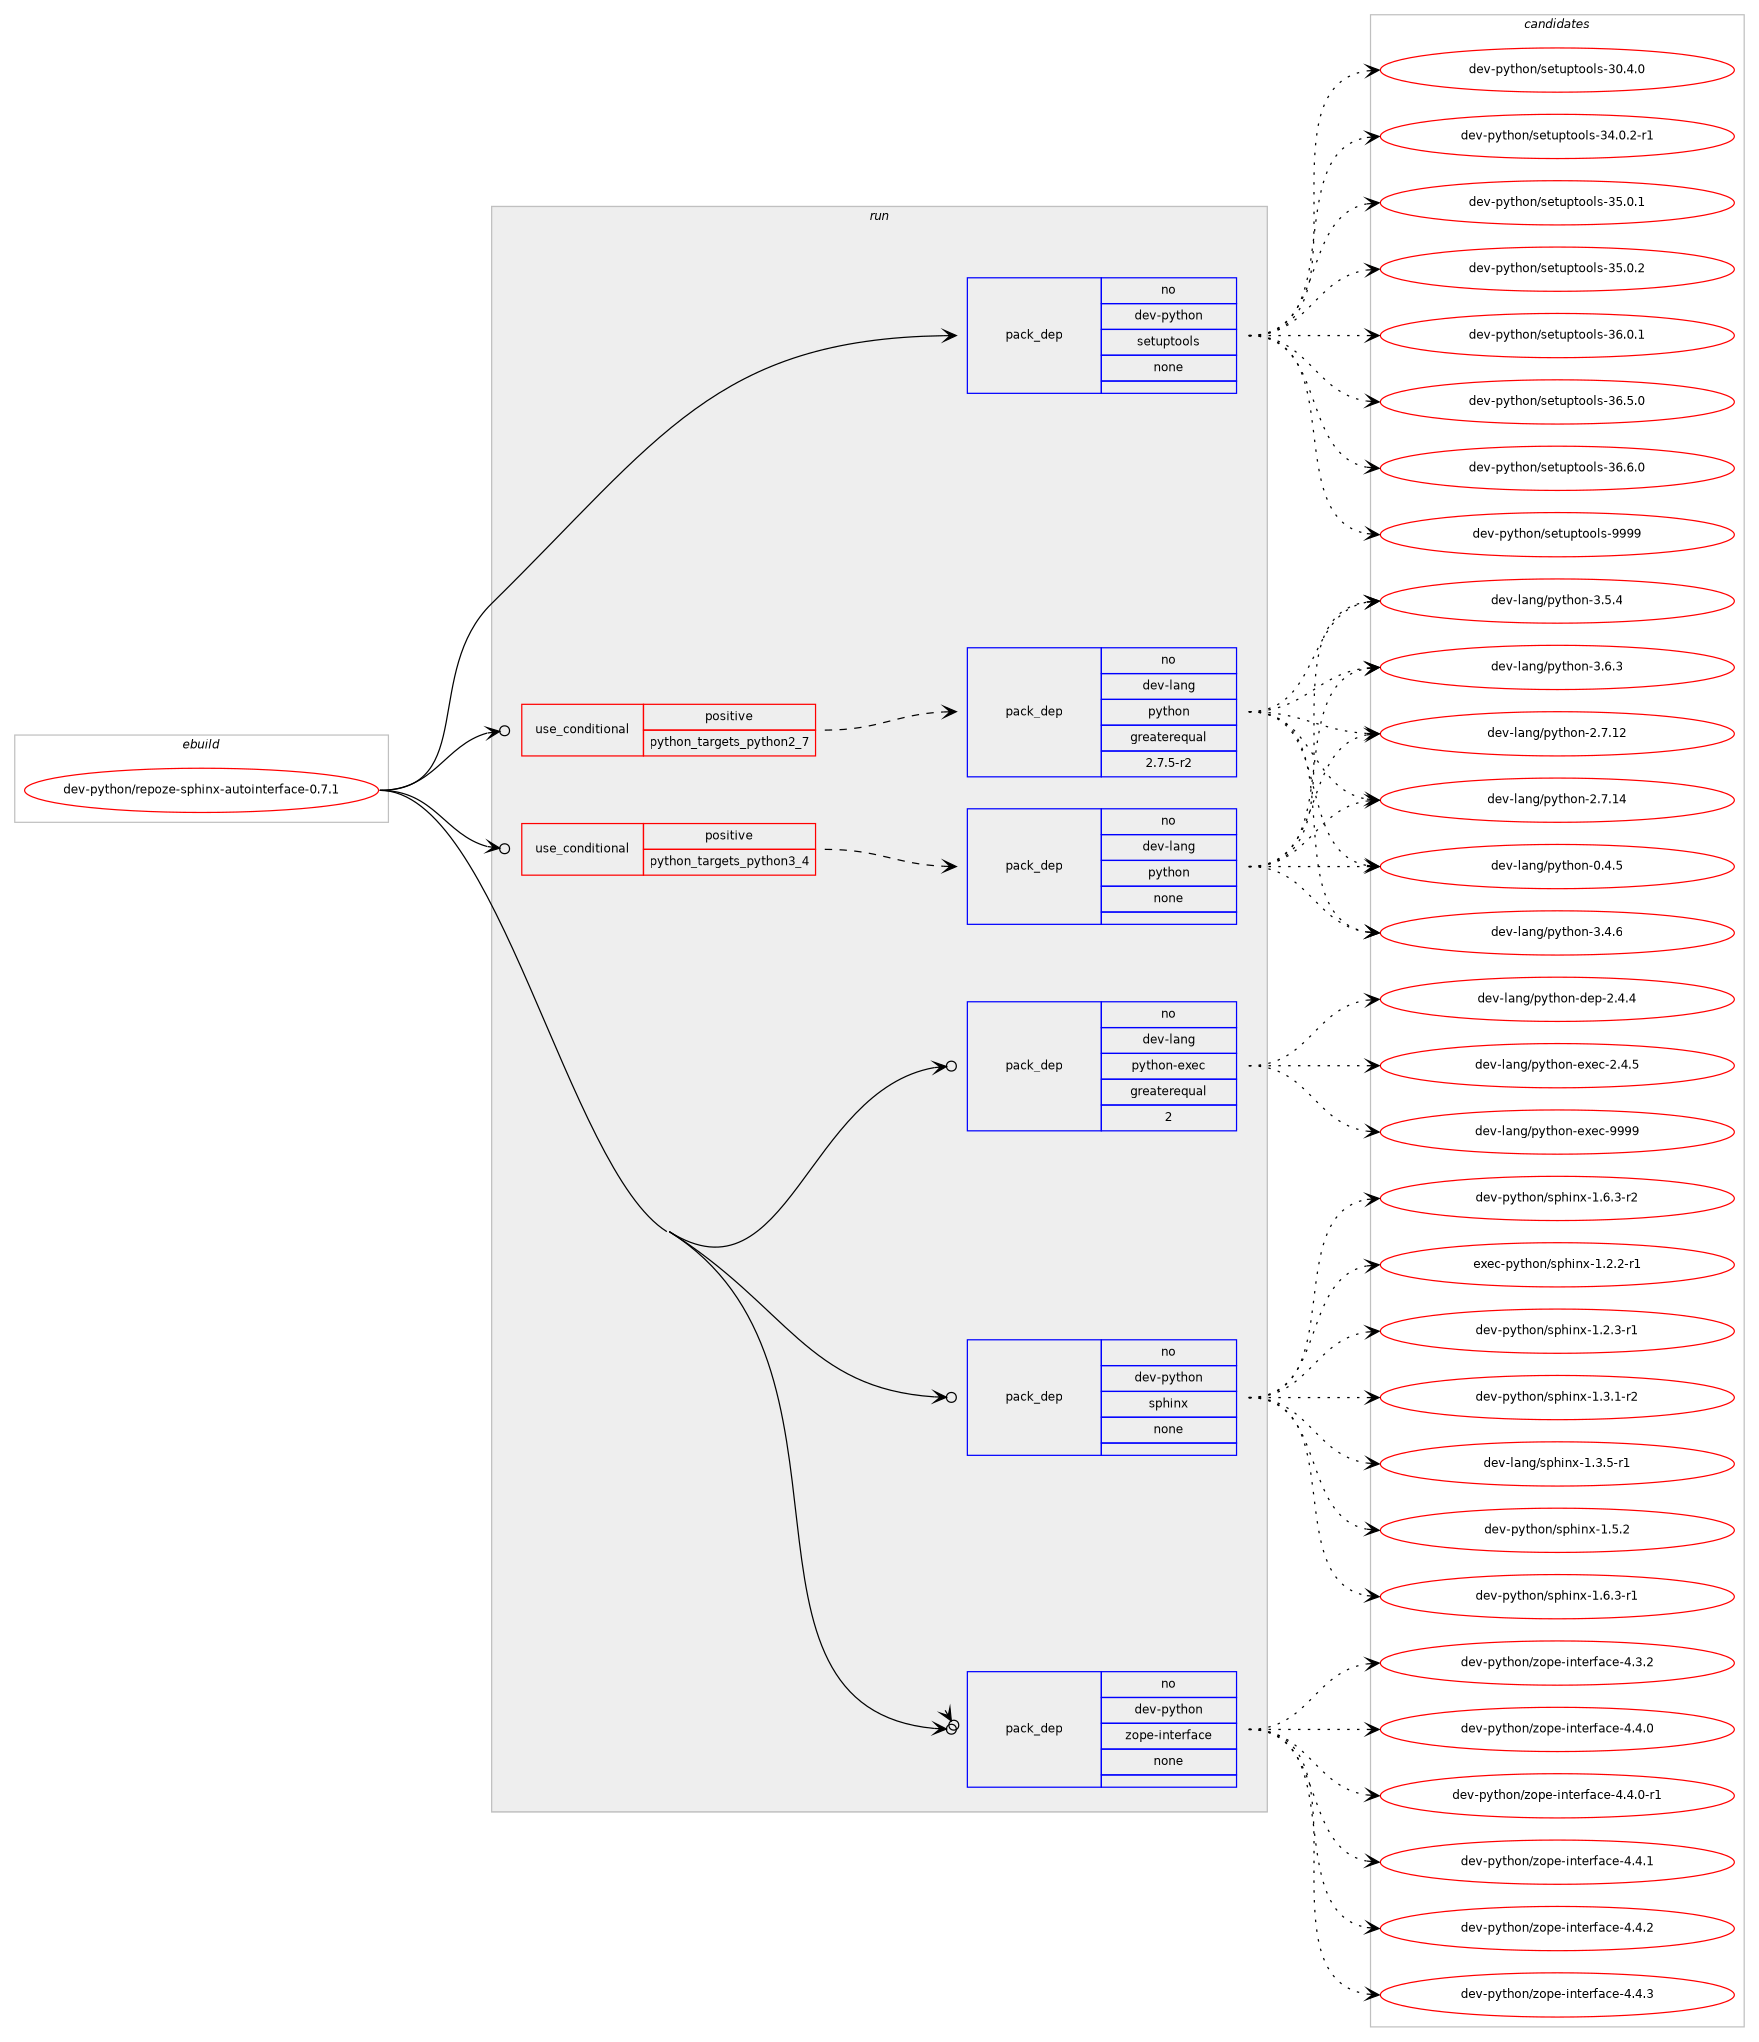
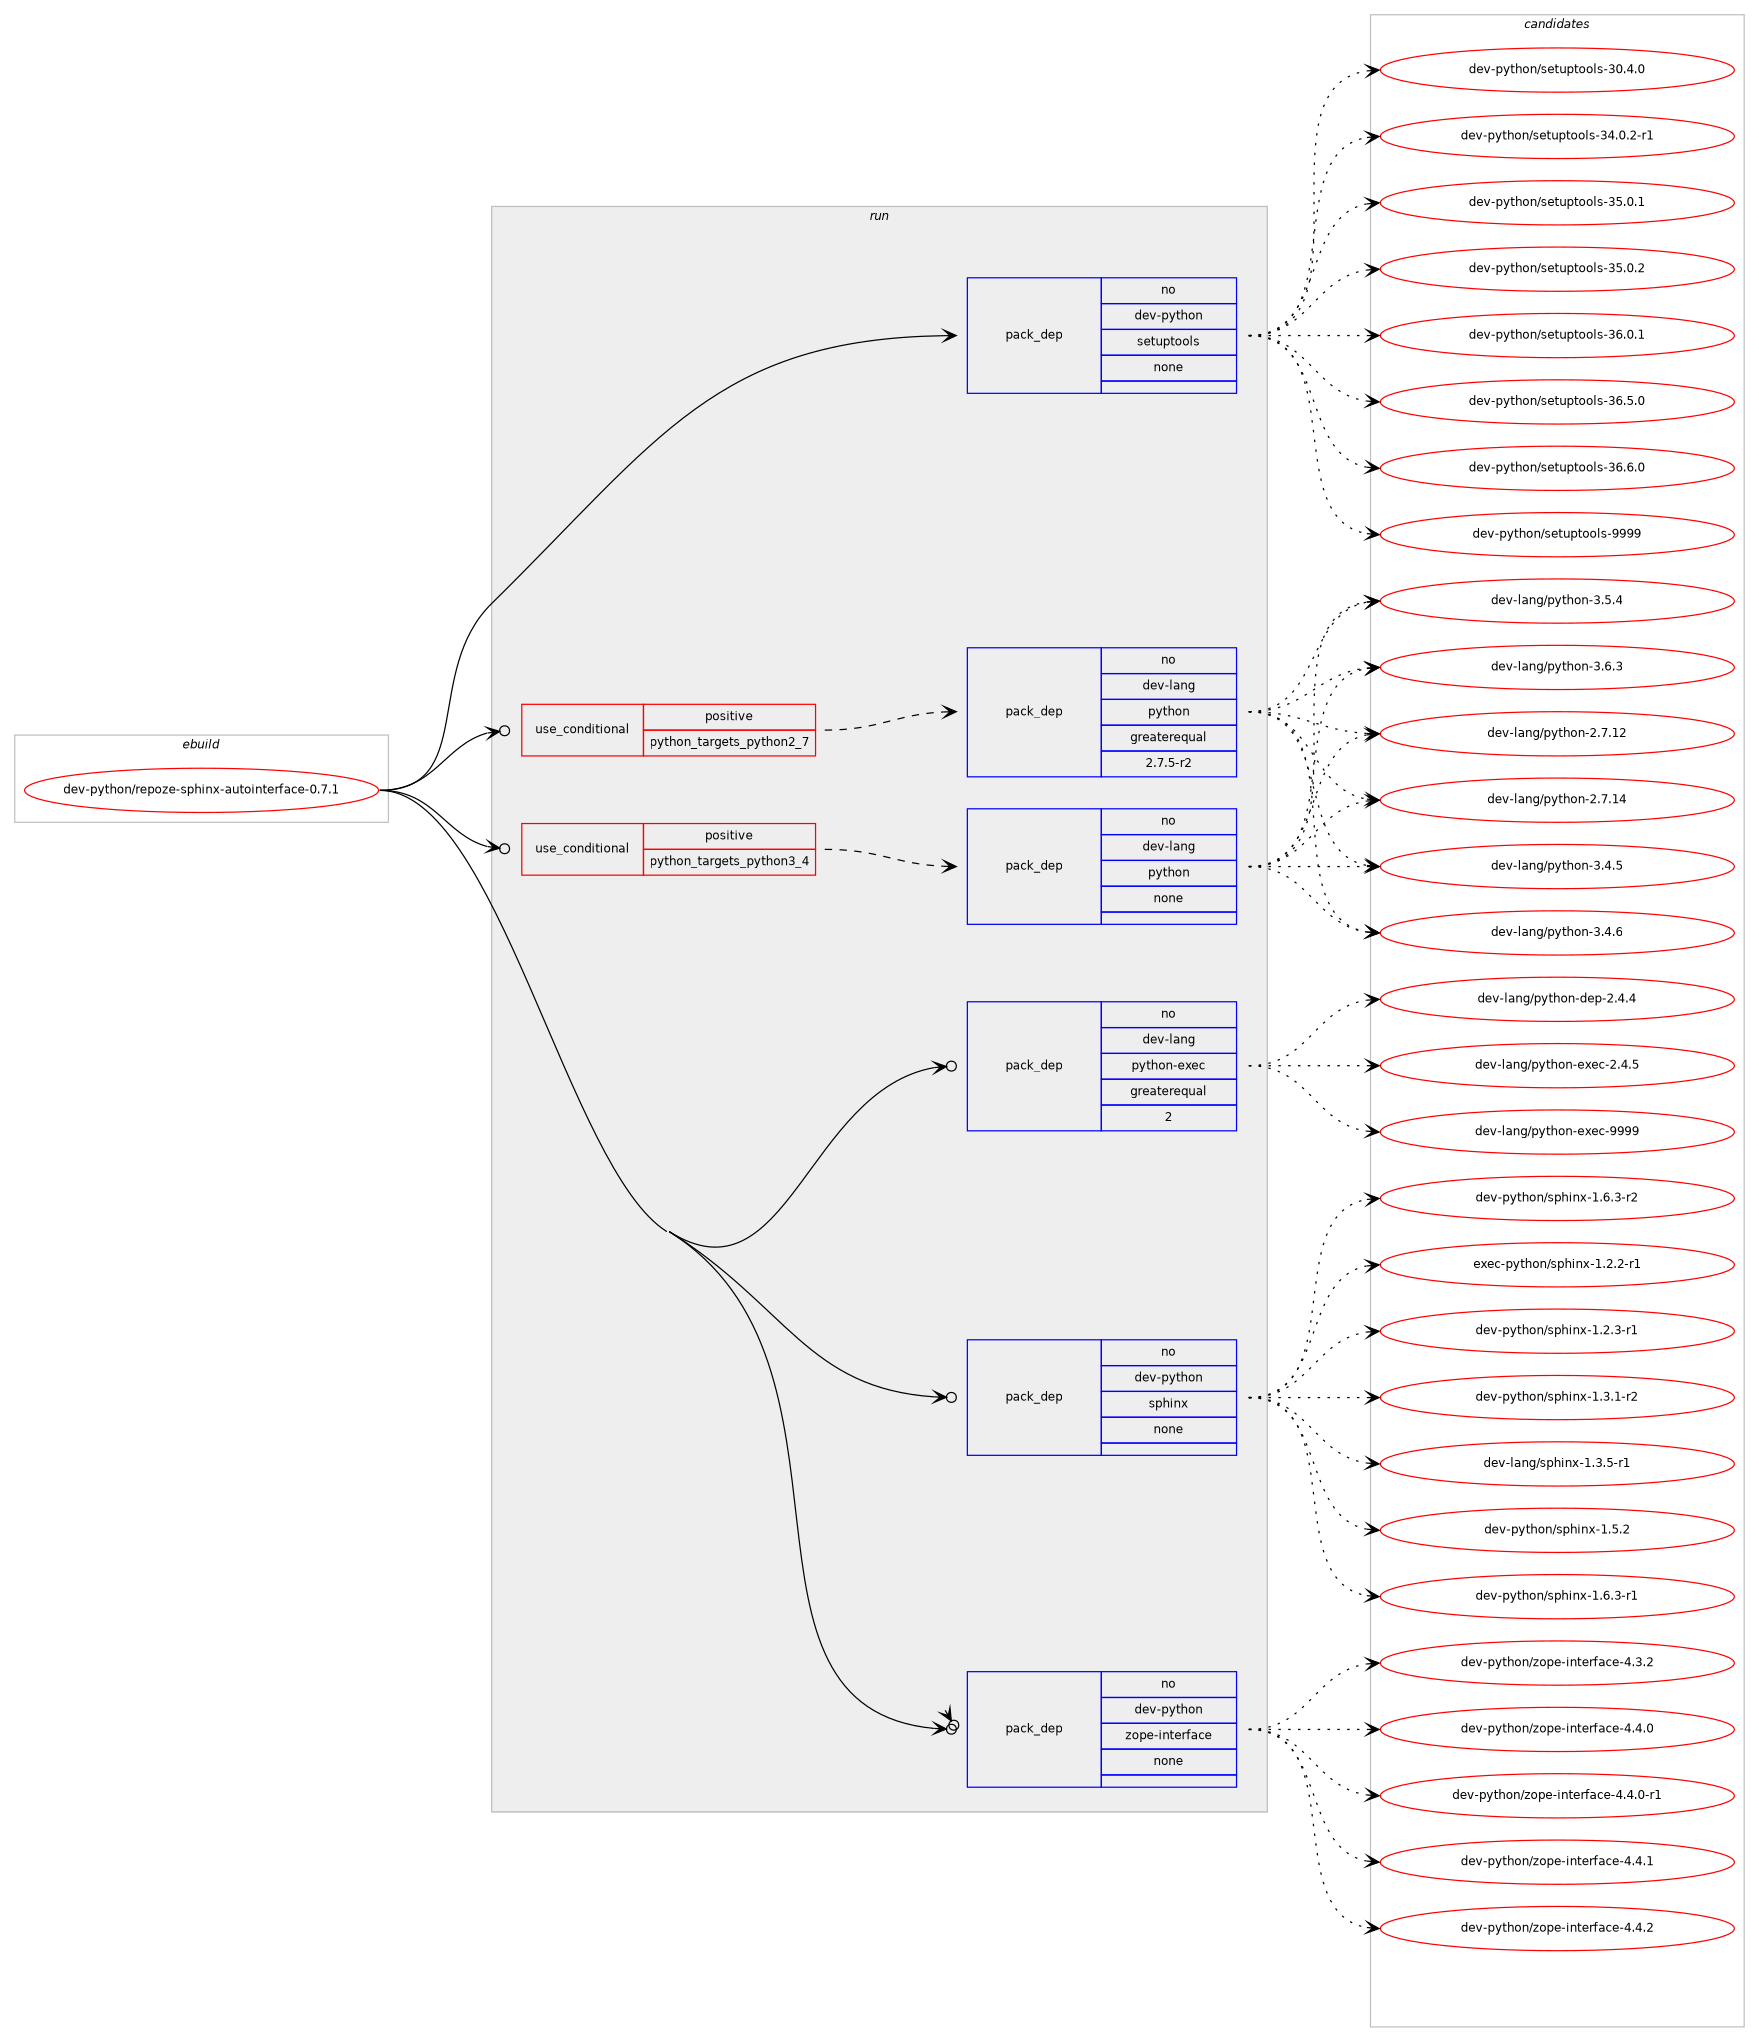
(1557, 867) -> (1557, 867)
(1557, 1995) -> none
